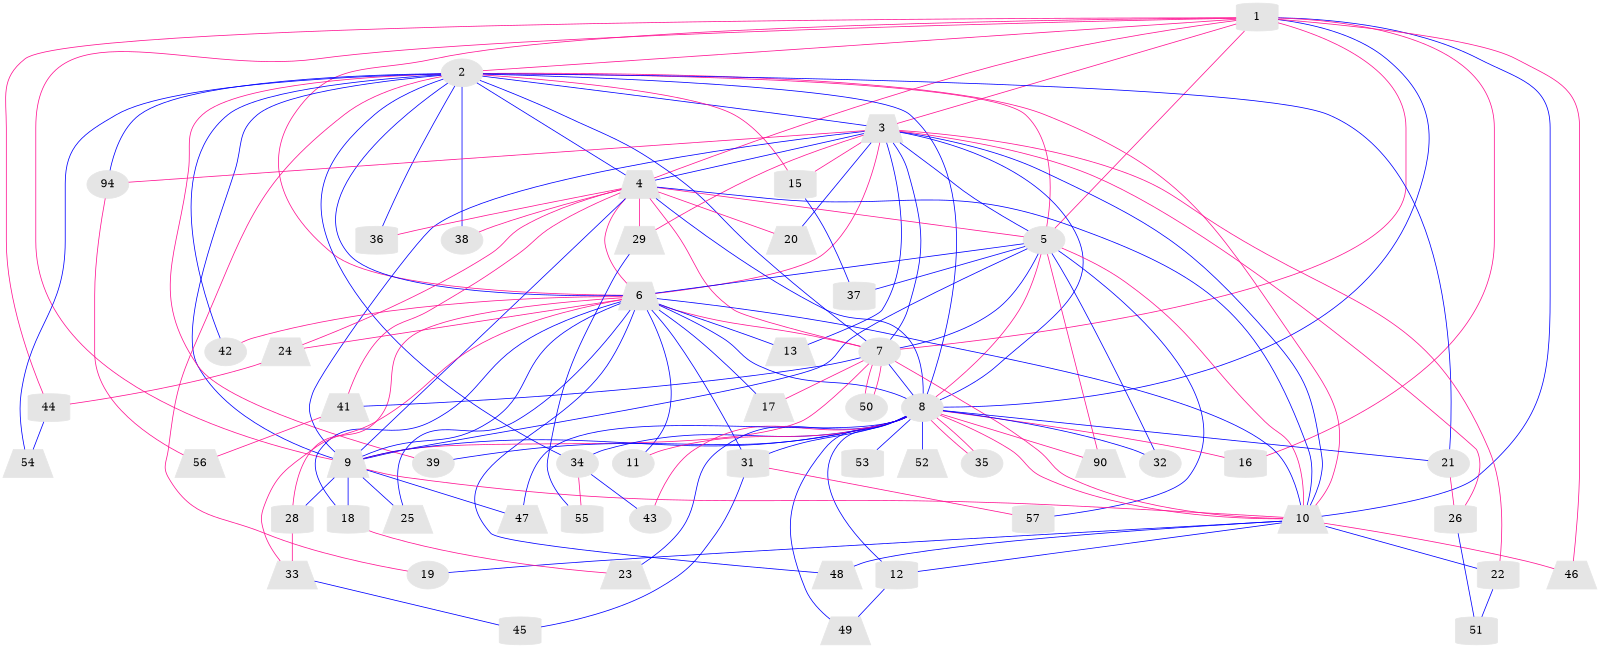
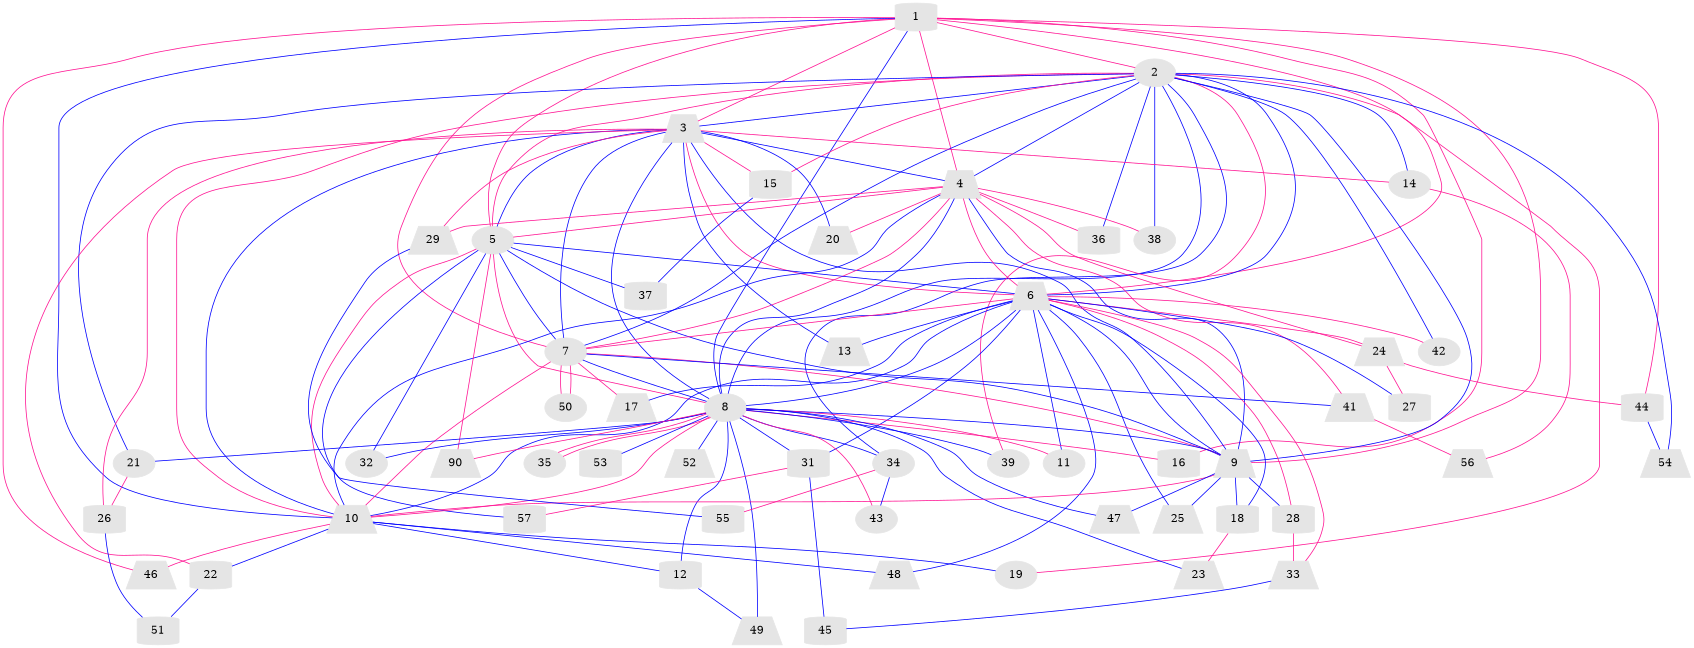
(108, 184) -> (1410, 184)
none -> (1410, 408)
